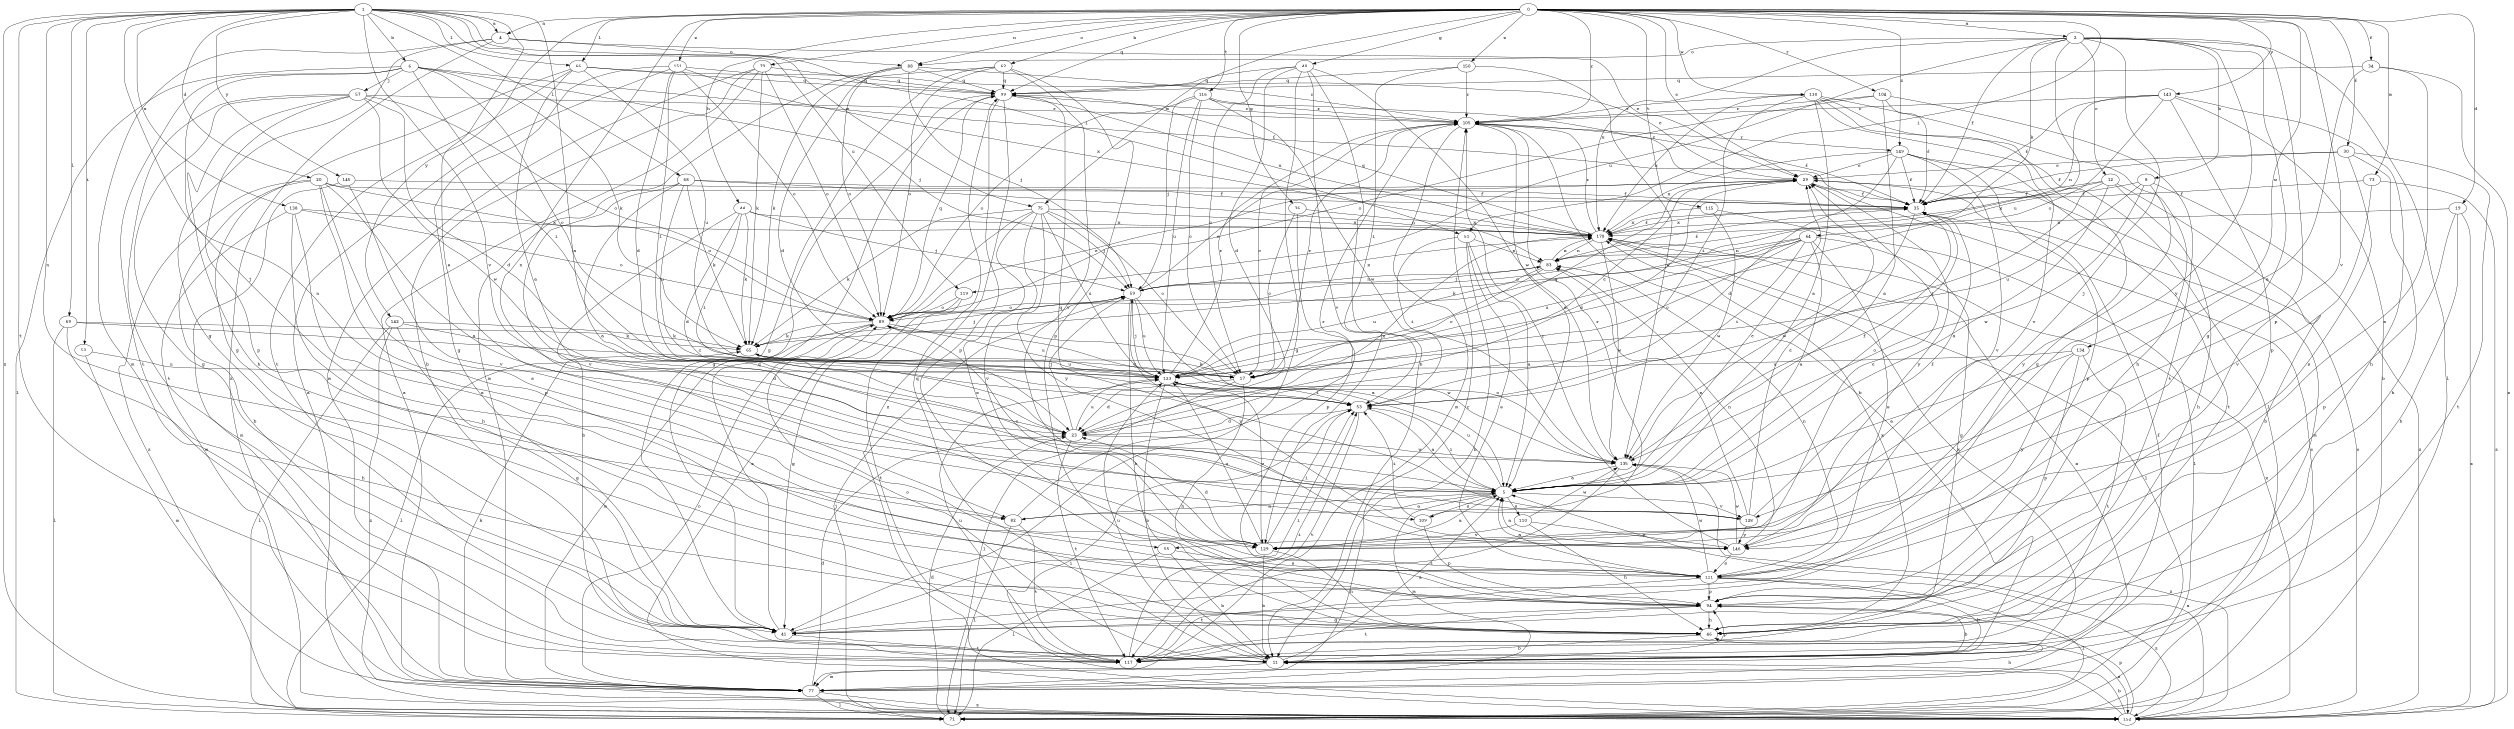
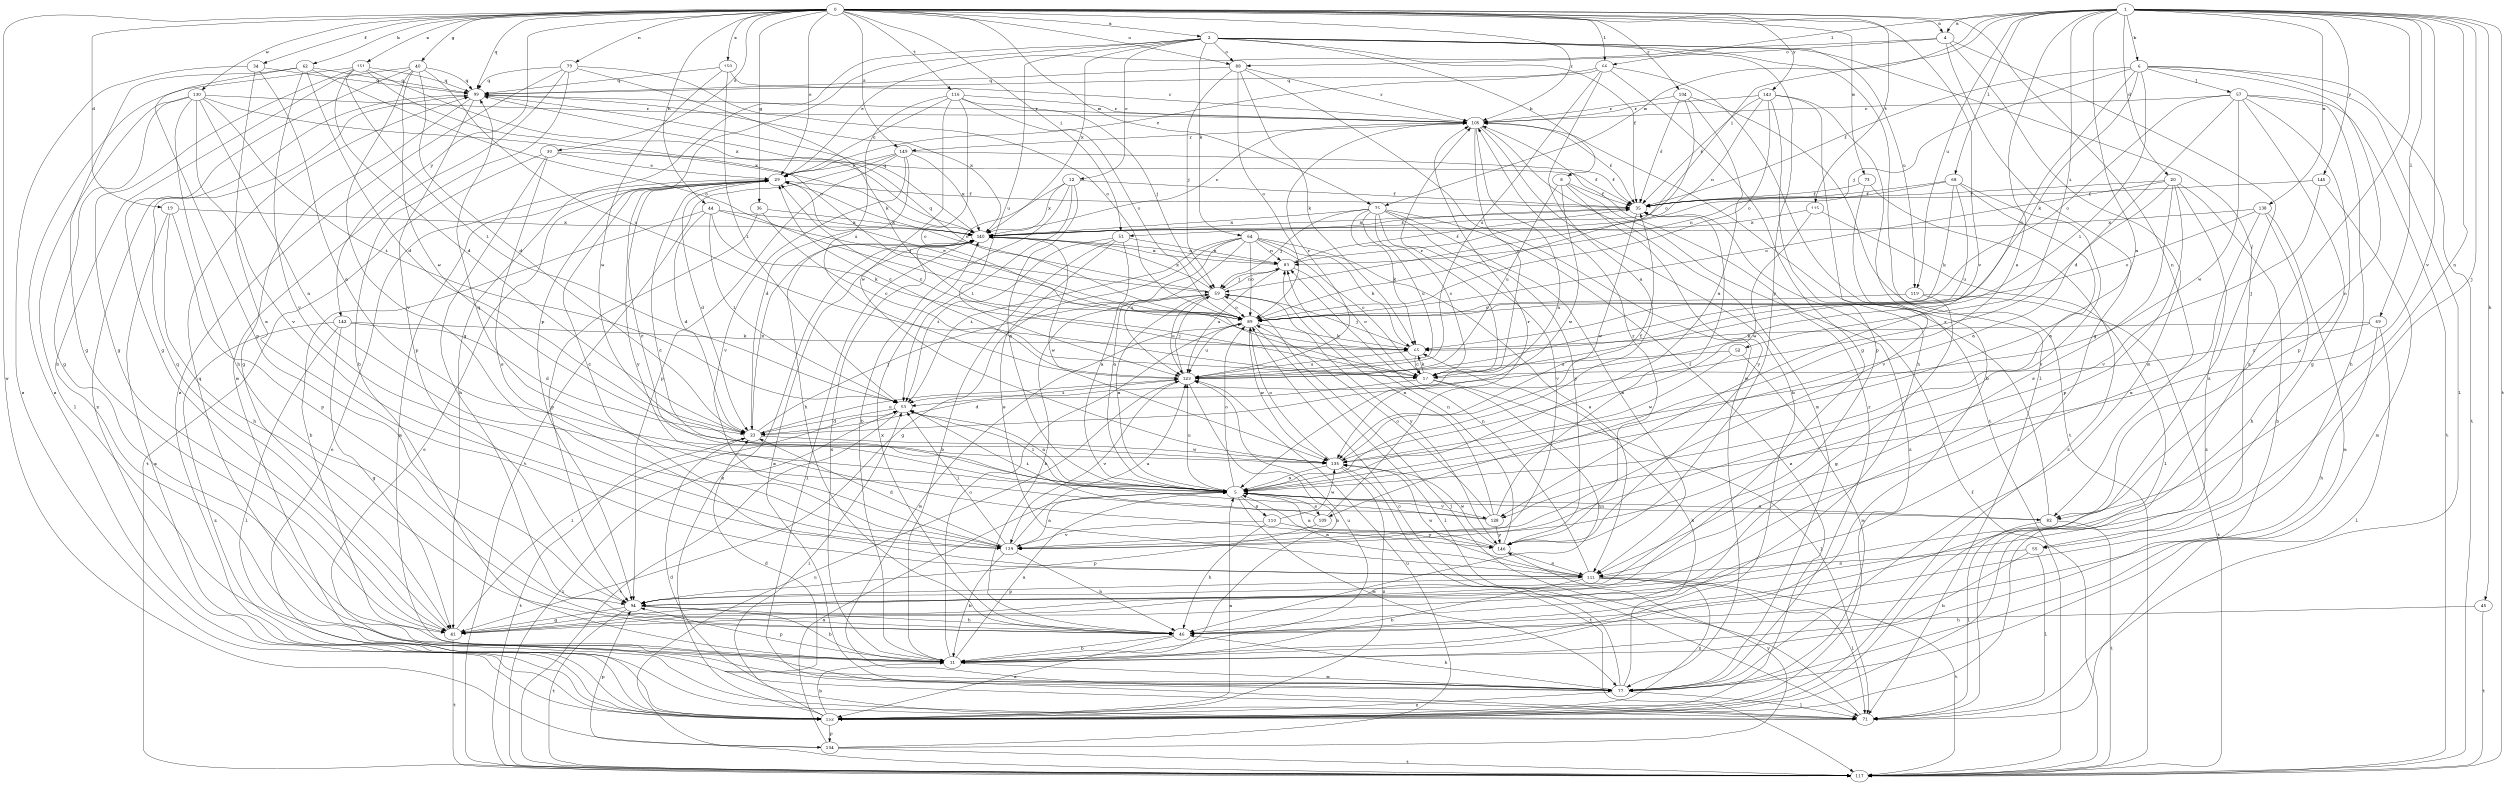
(1600, 237) -> (980, 237)
(1556, 279) -> (891, 279)
(1785, 413) -> (1225, 406)
none -> (1546, 428)
none -> (2483, 606)
(2007, 624) -> (830, 732)
